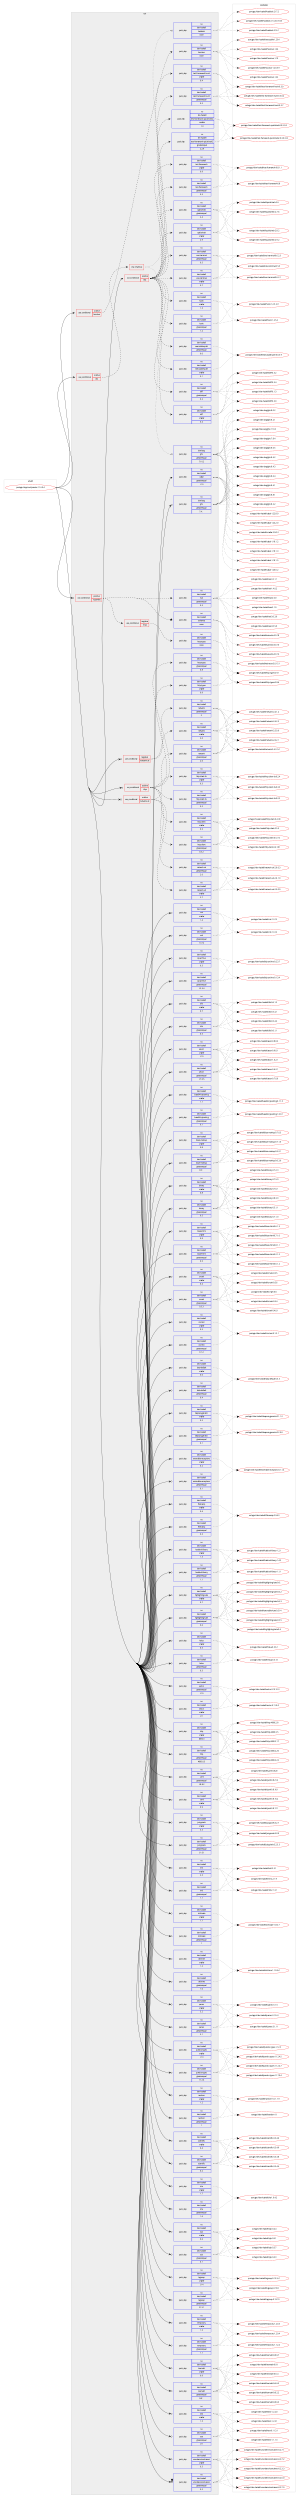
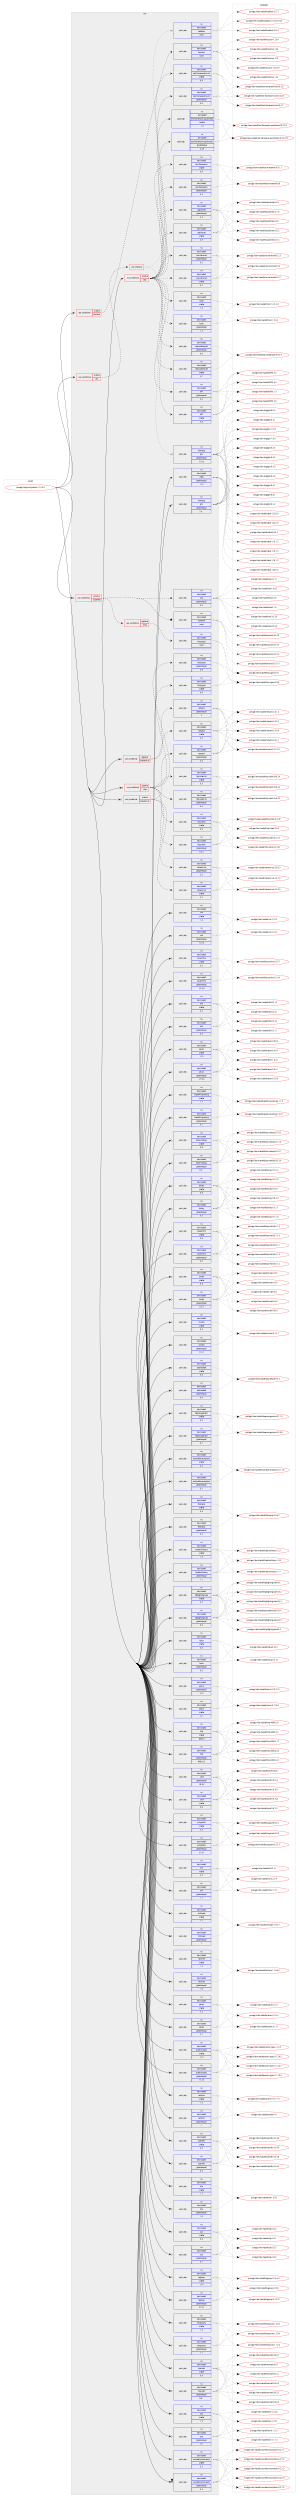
(264, 40) -> (264, 40)
none -> (264, 221)
(264, 532) -> (264, 532)
